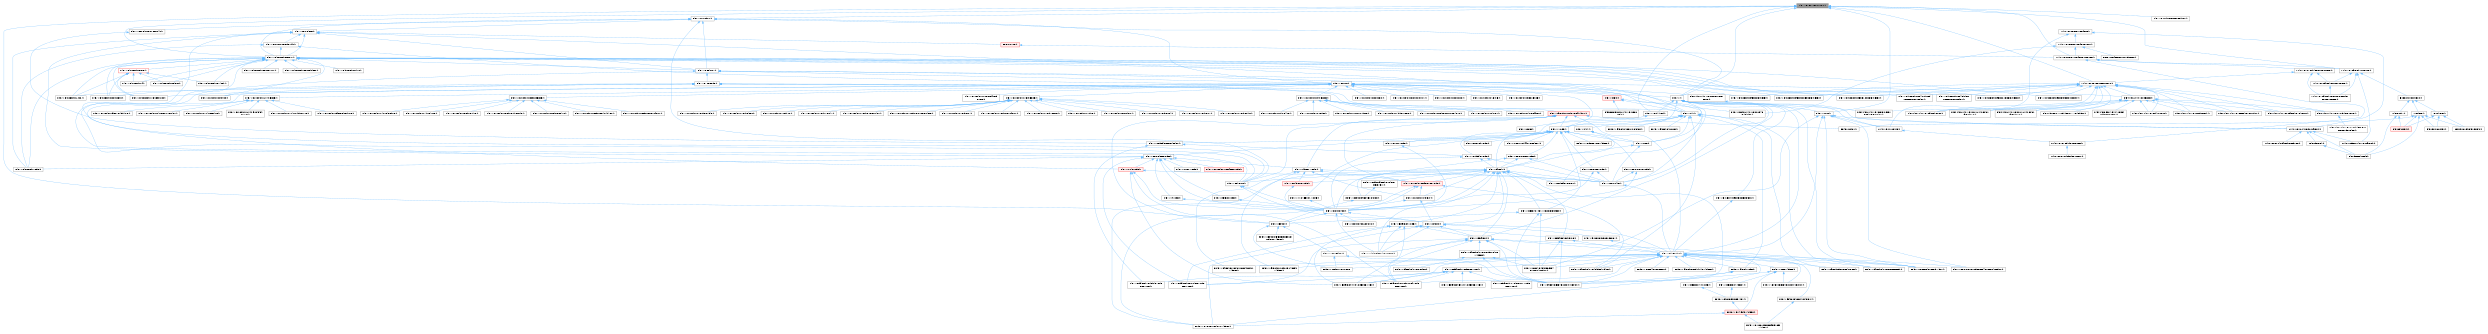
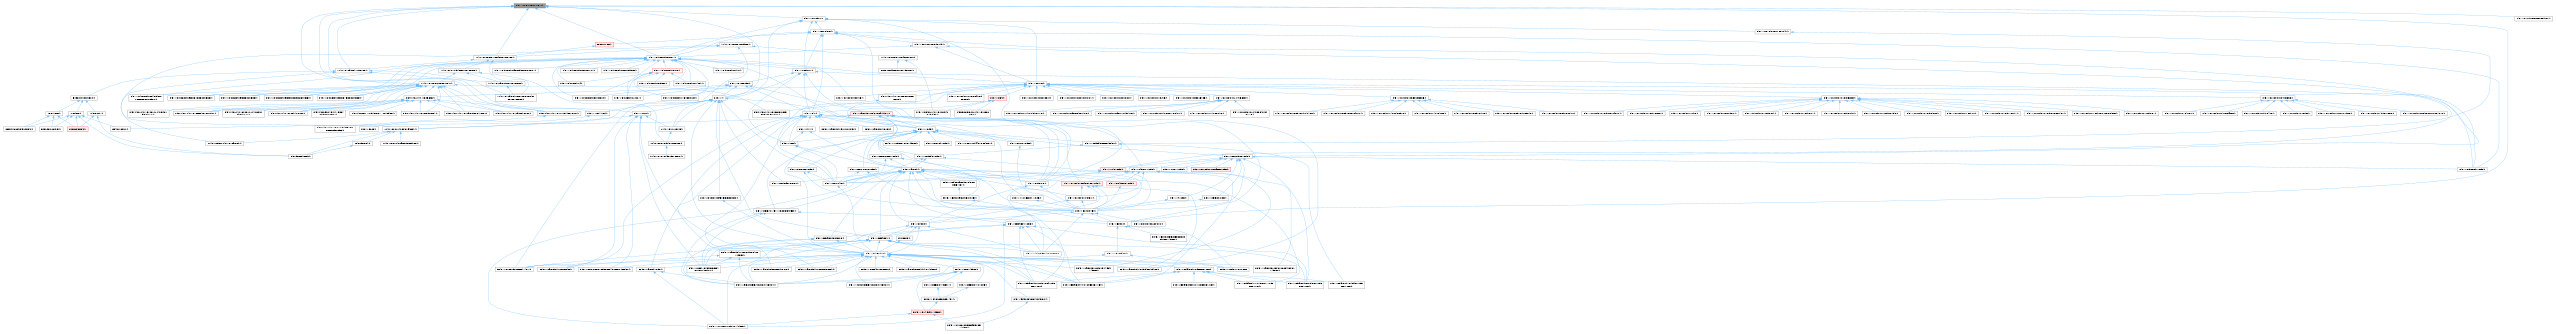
(2075, 52) -> (617, 51)
none -> (772, 86)
(2077, 91) -> none
(1915, 98) -> none
none -> (669, 180)
(1601, 238) -> (904, 238)
